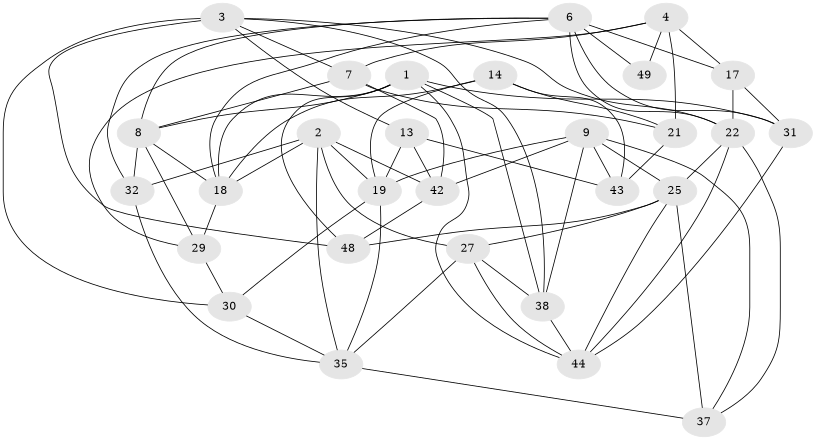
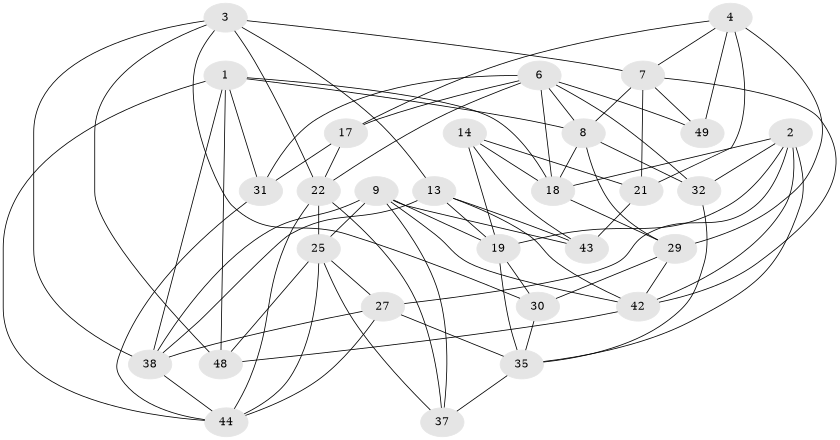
none -> (673, 104)
none -> (274, 247)
none -> (657, 278)
